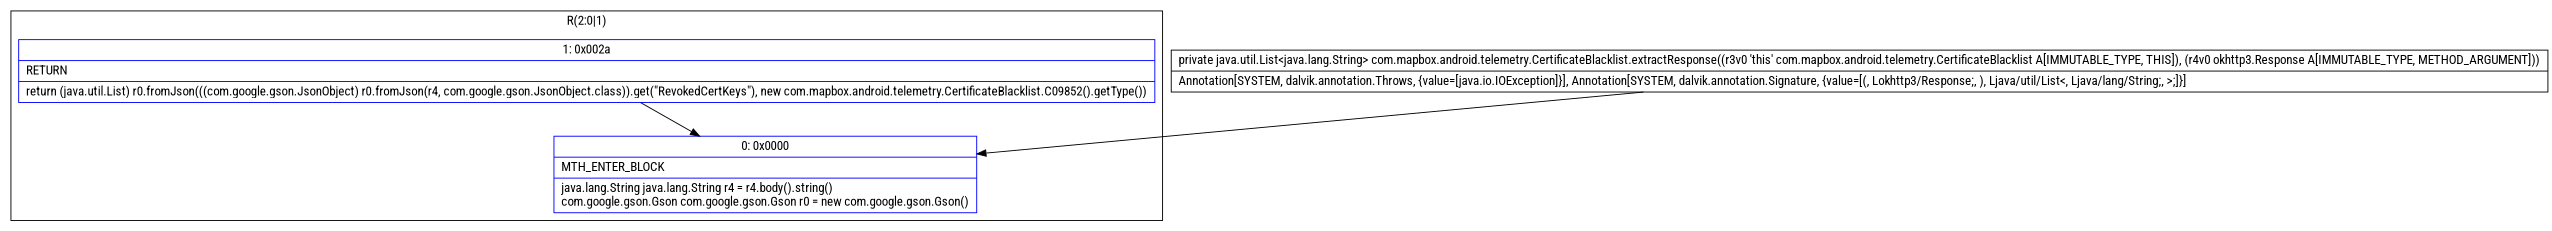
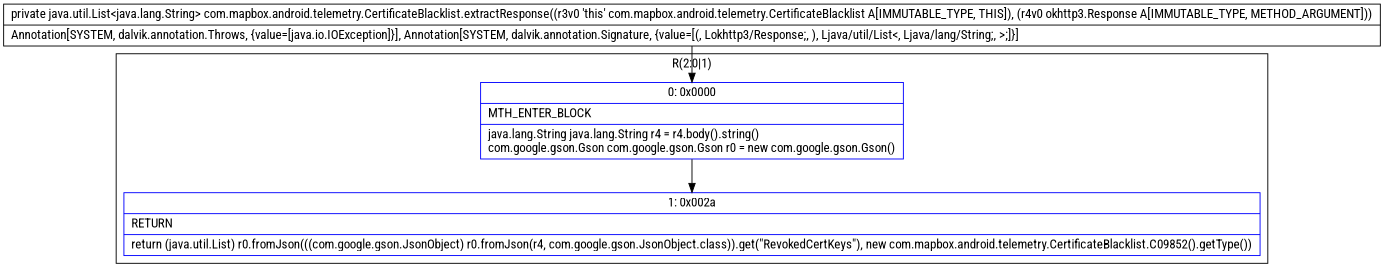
(666, 117) -> (692, 171)
